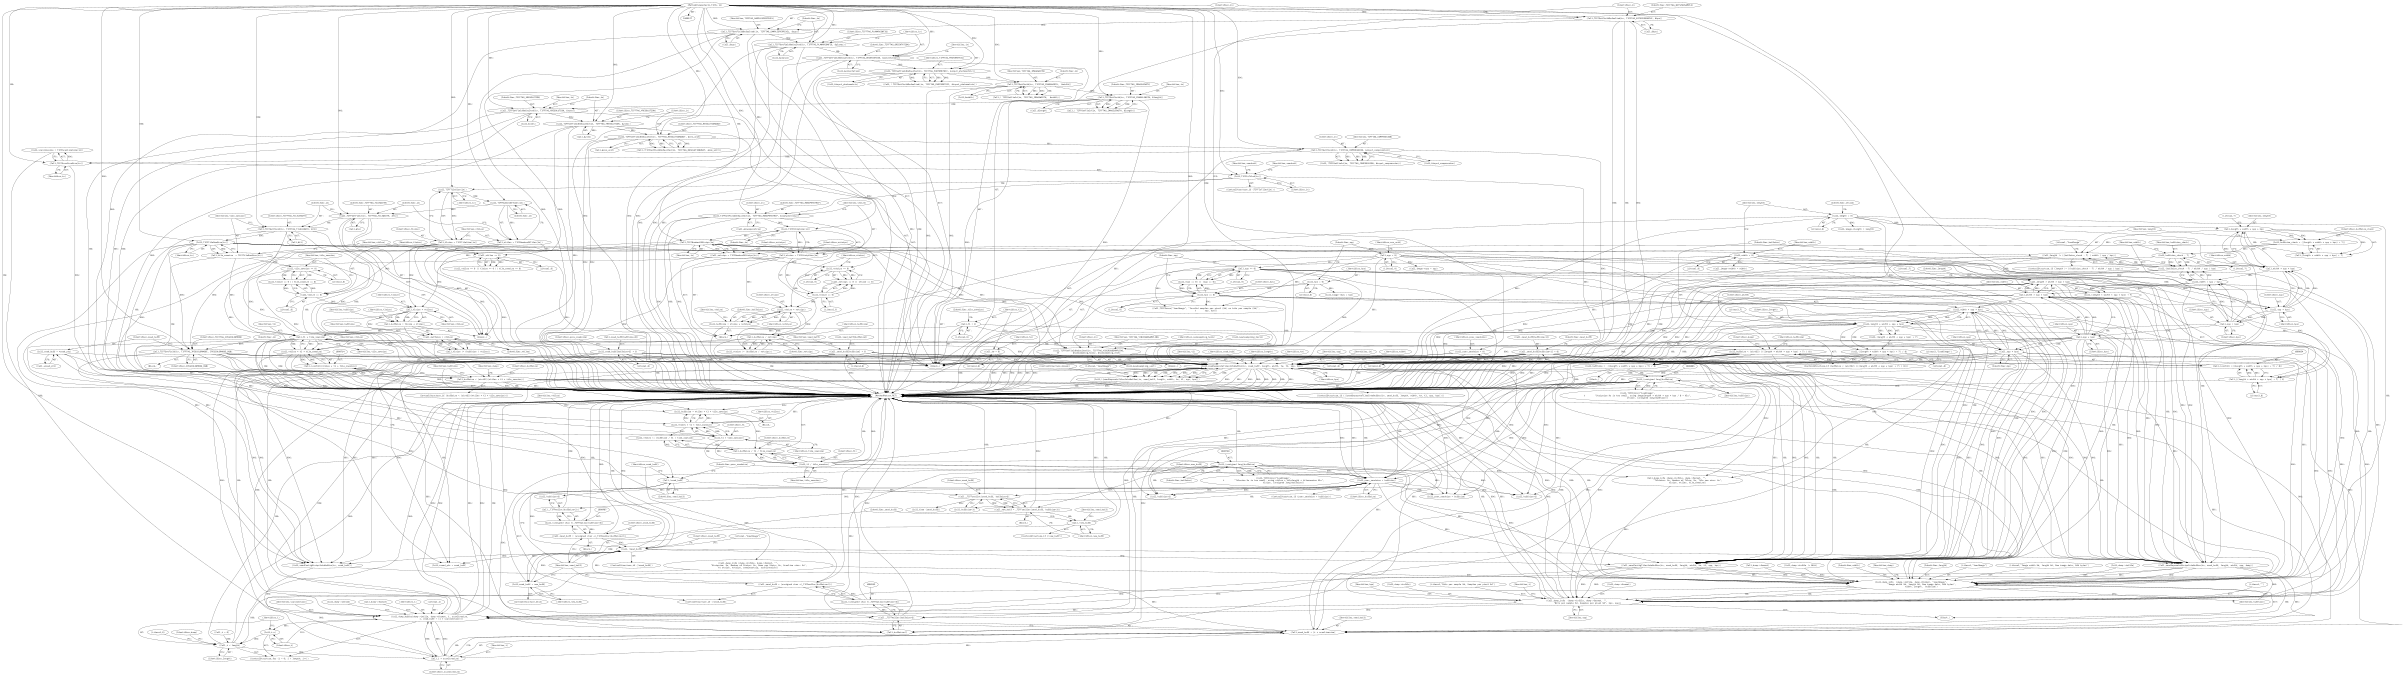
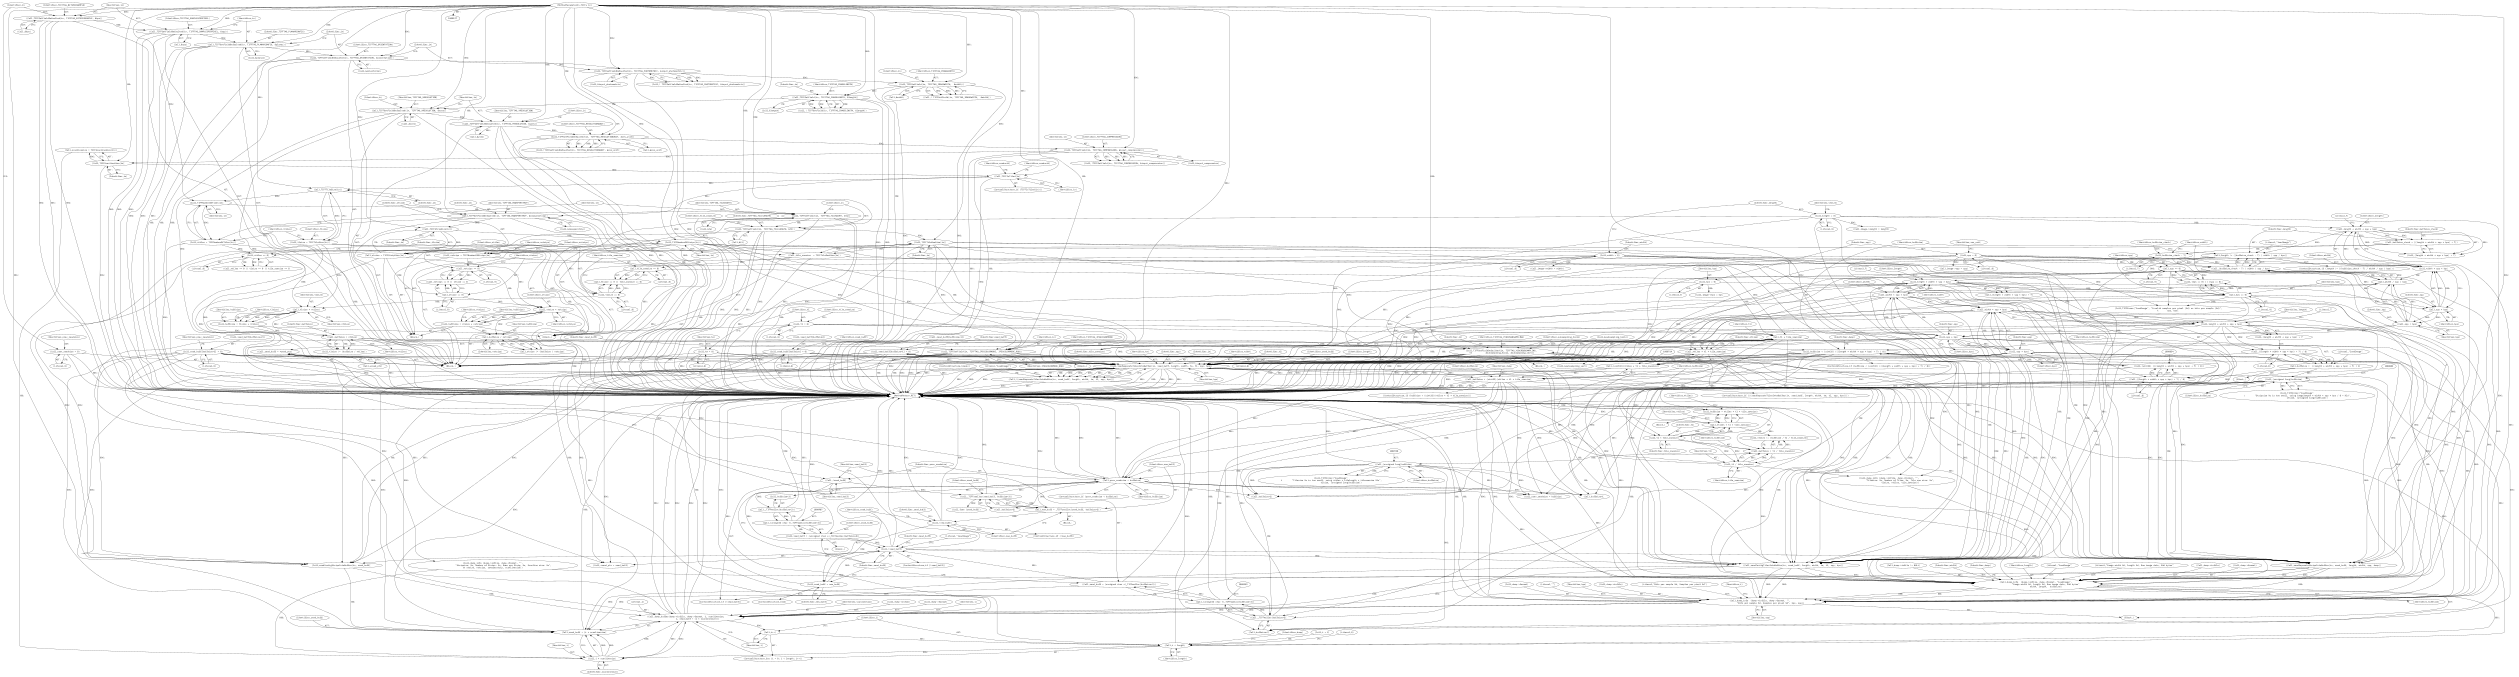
(944, 58) -> none
none -> (789, 386)
